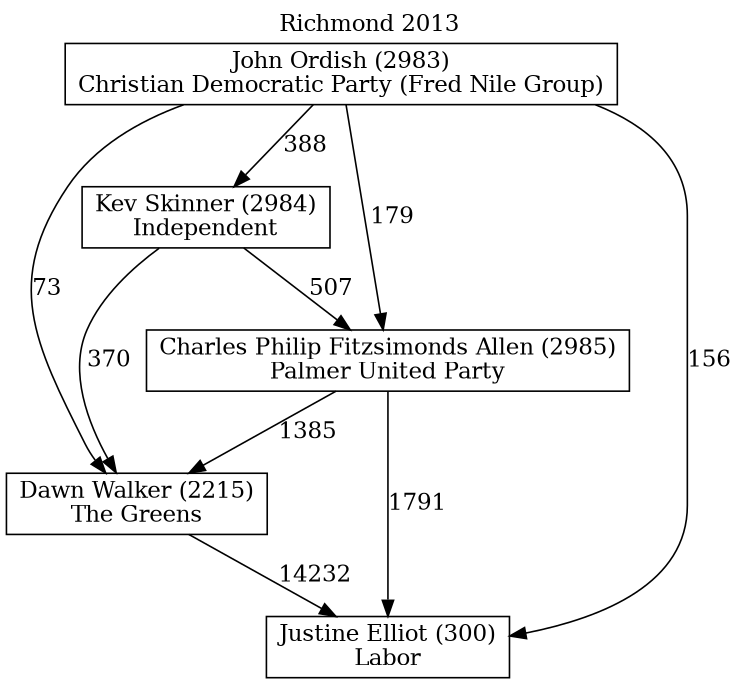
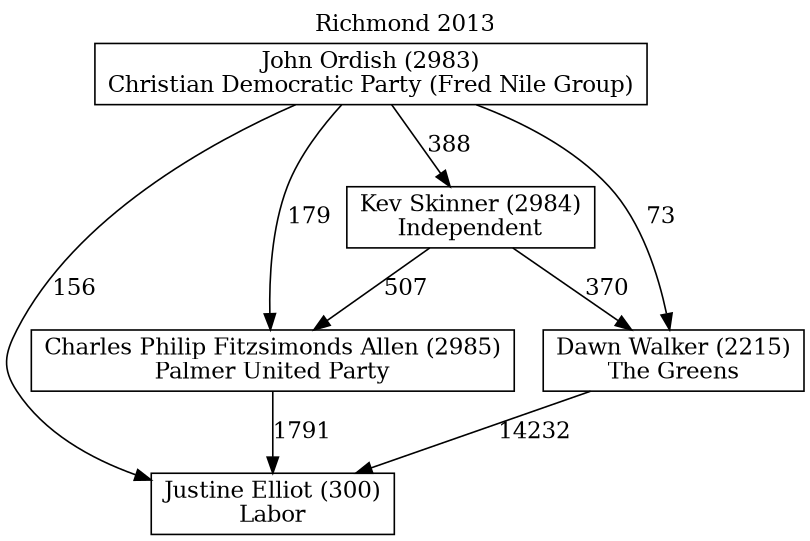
(269, 428) -> none
